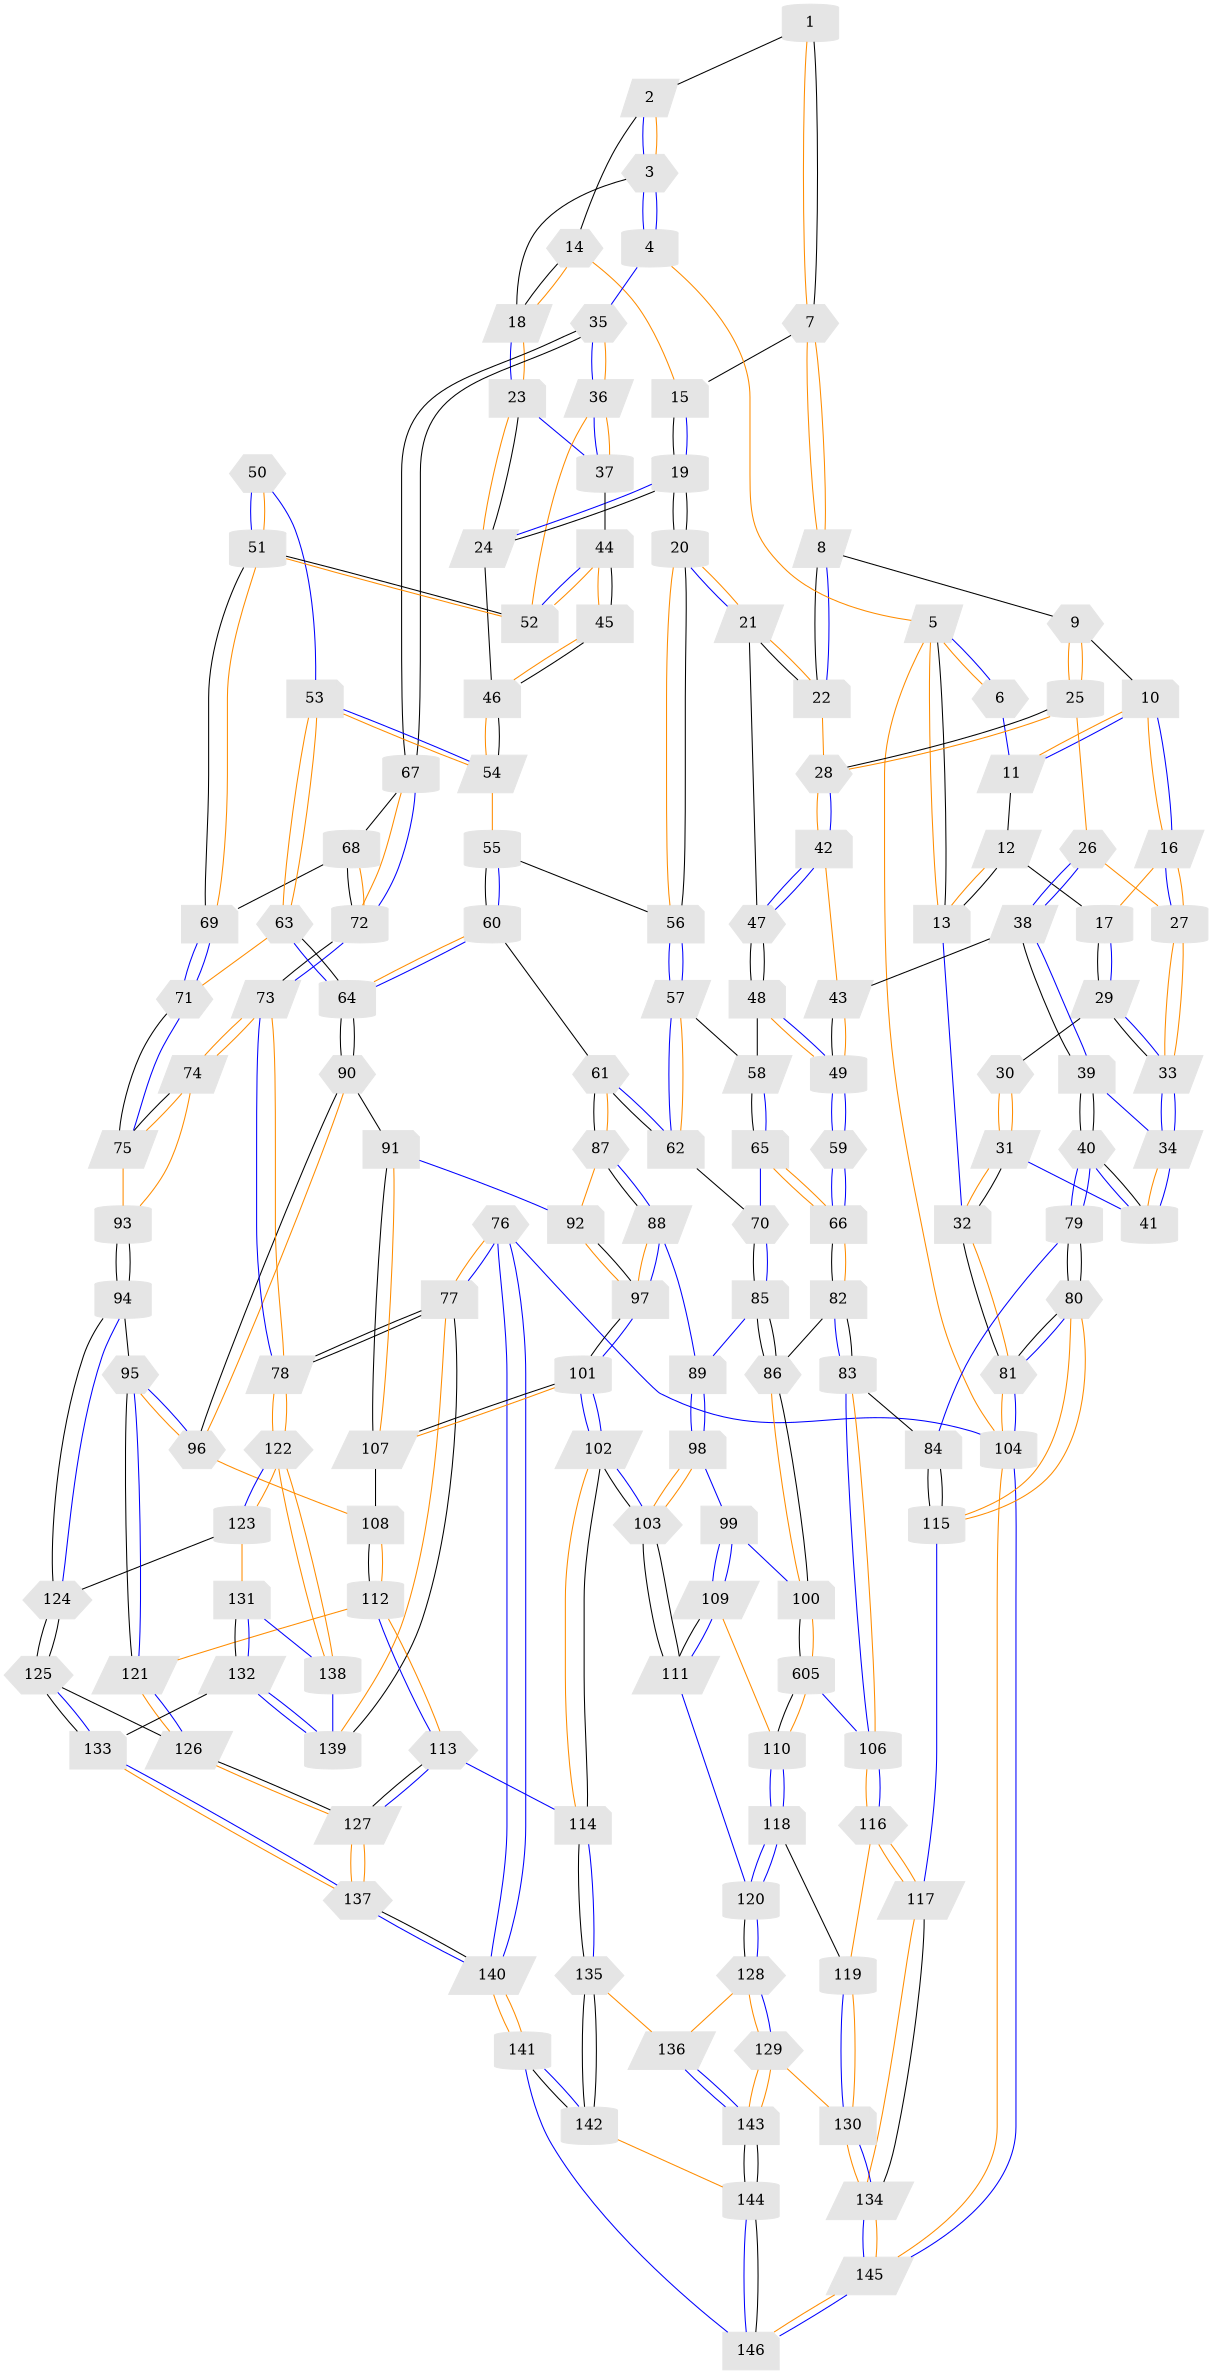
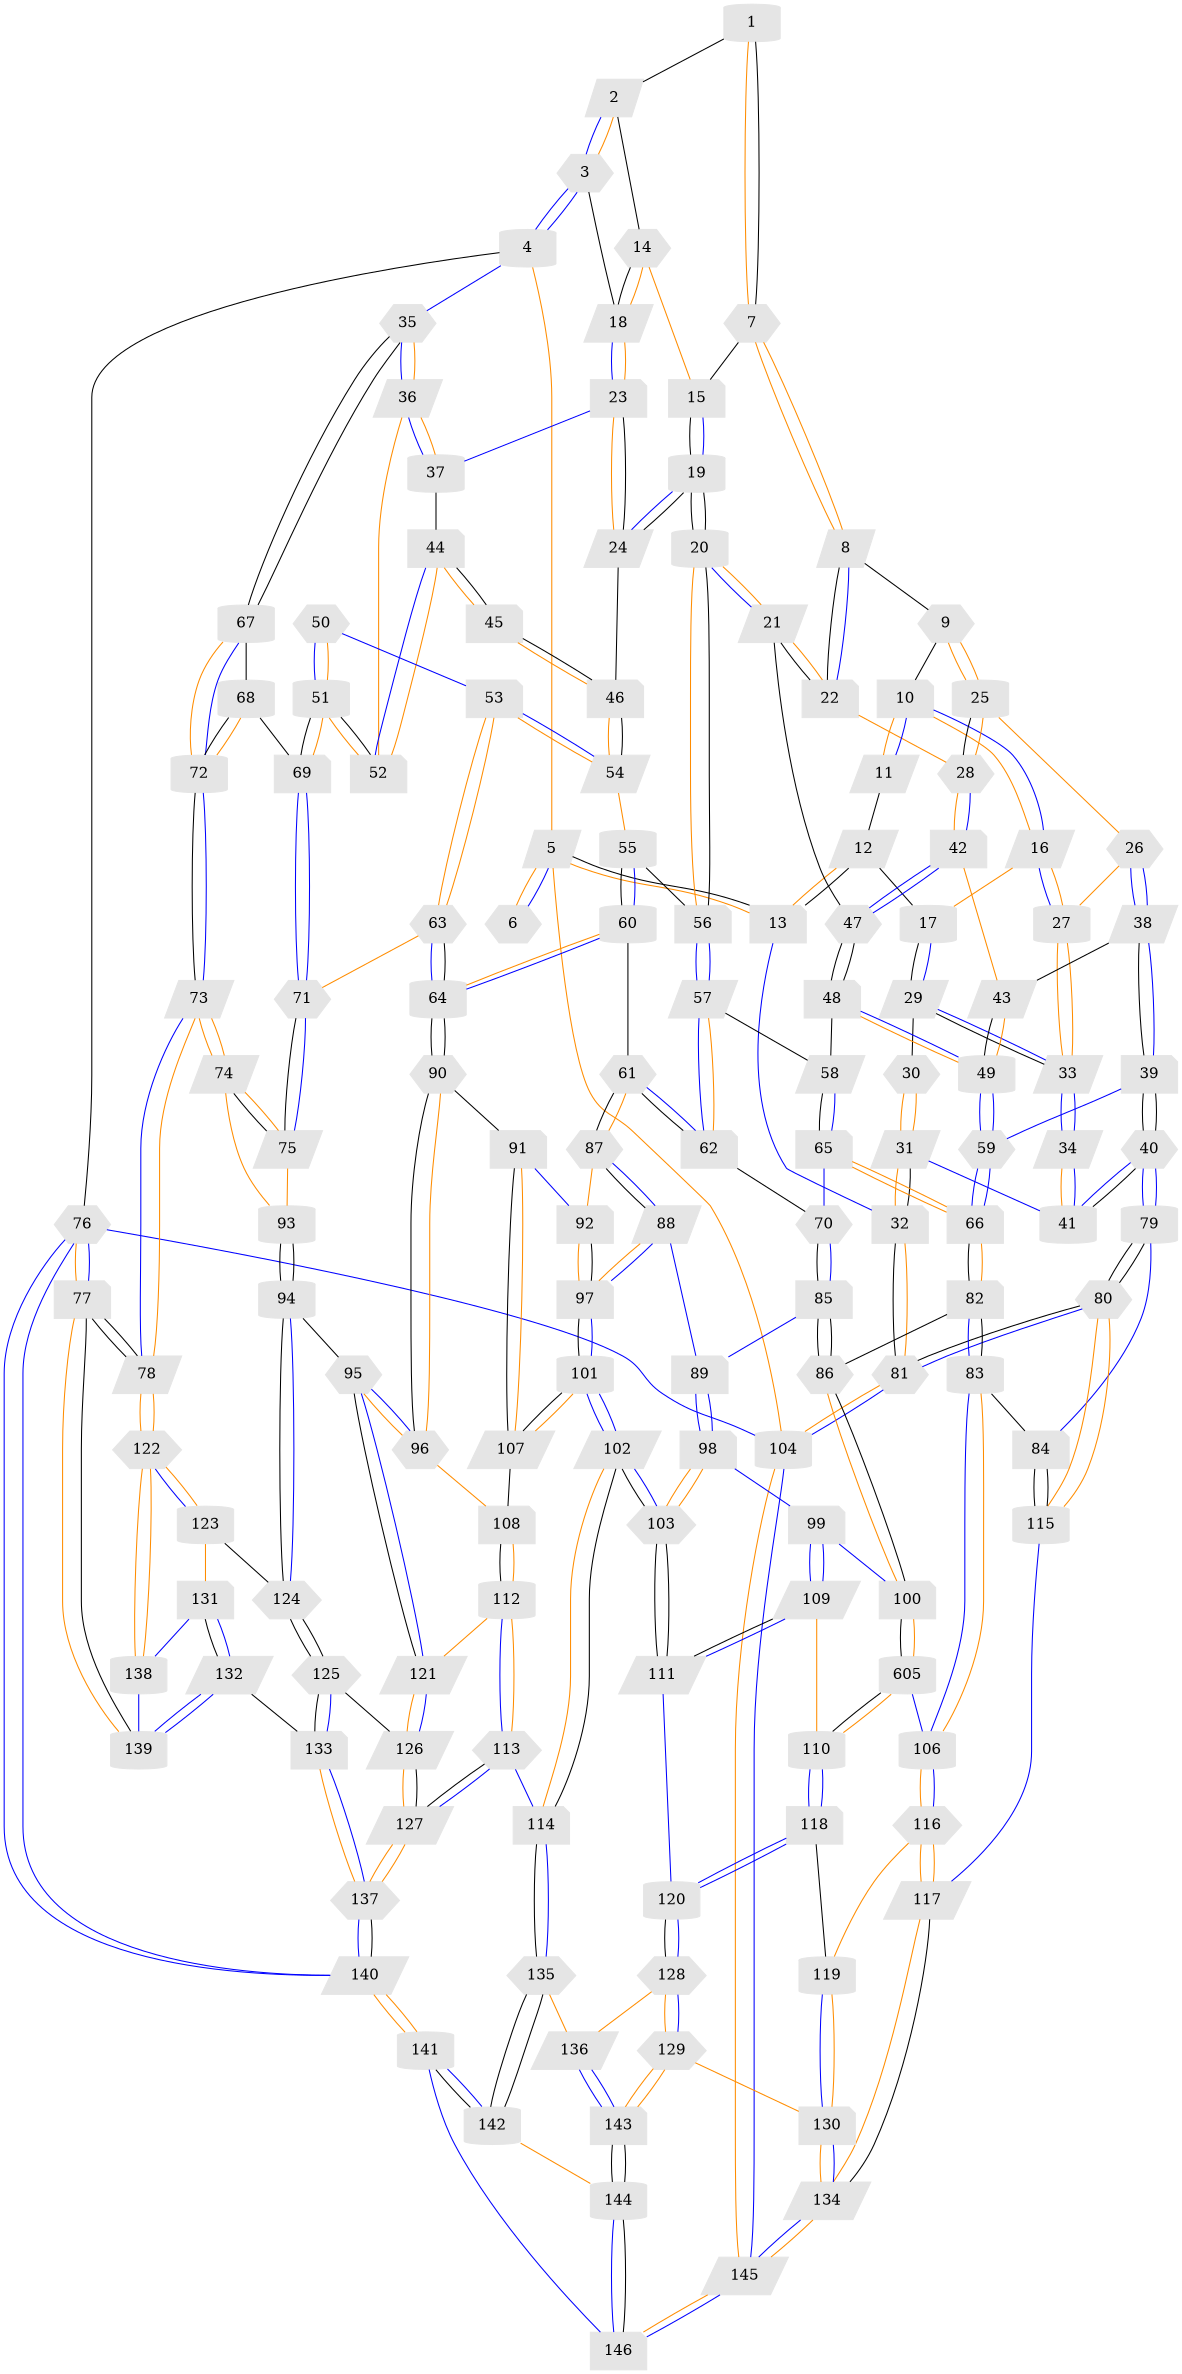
none -> (92, 578)
(1006, 738) -> none
(1128, 1112) -> (1052, 1118)
